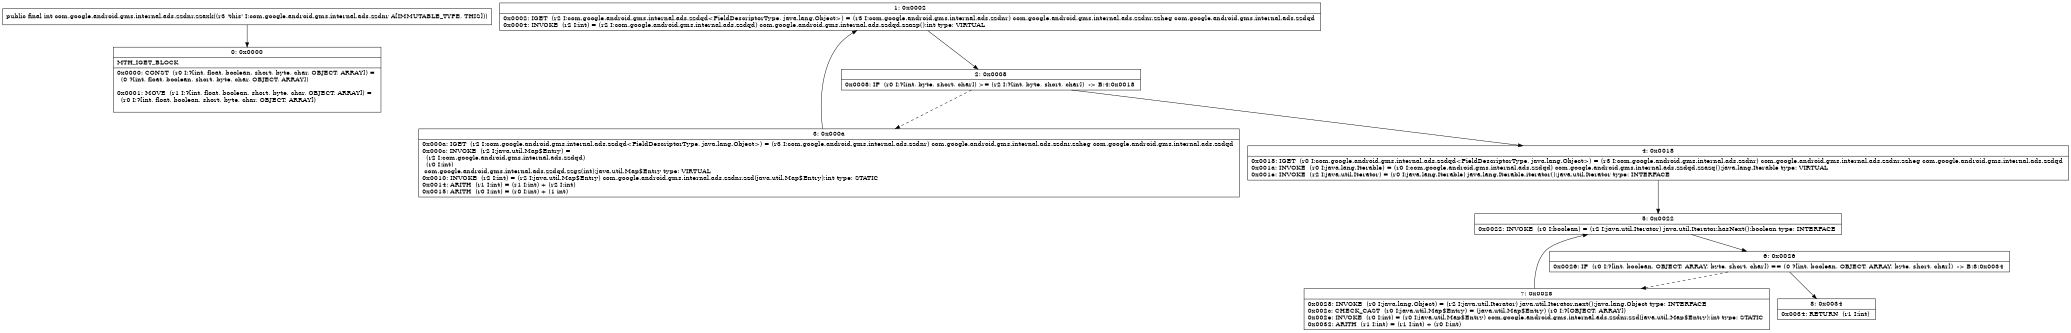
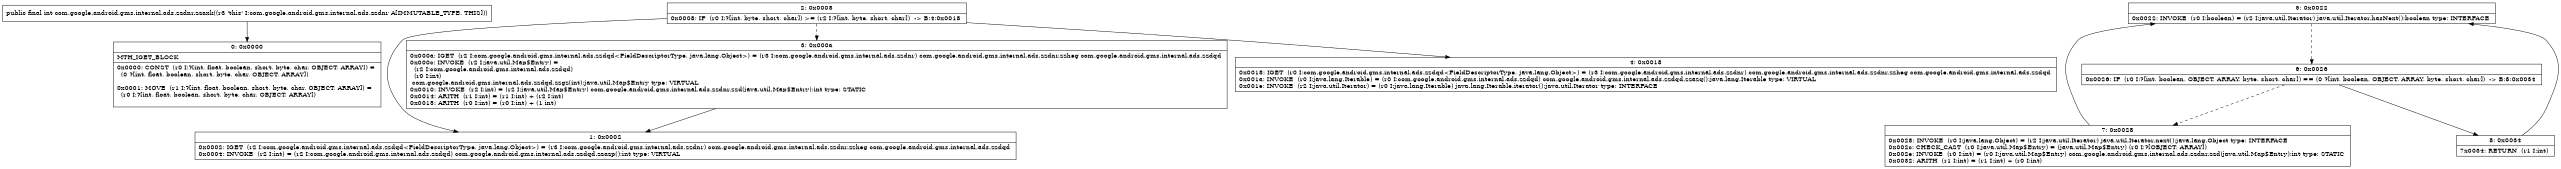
(951, 49) -> (468, 30)
(1658, 195) -> (2556, 55)
(1717, 242) -> (2312, 42)
(1827, 314) -> (2505, 151)
